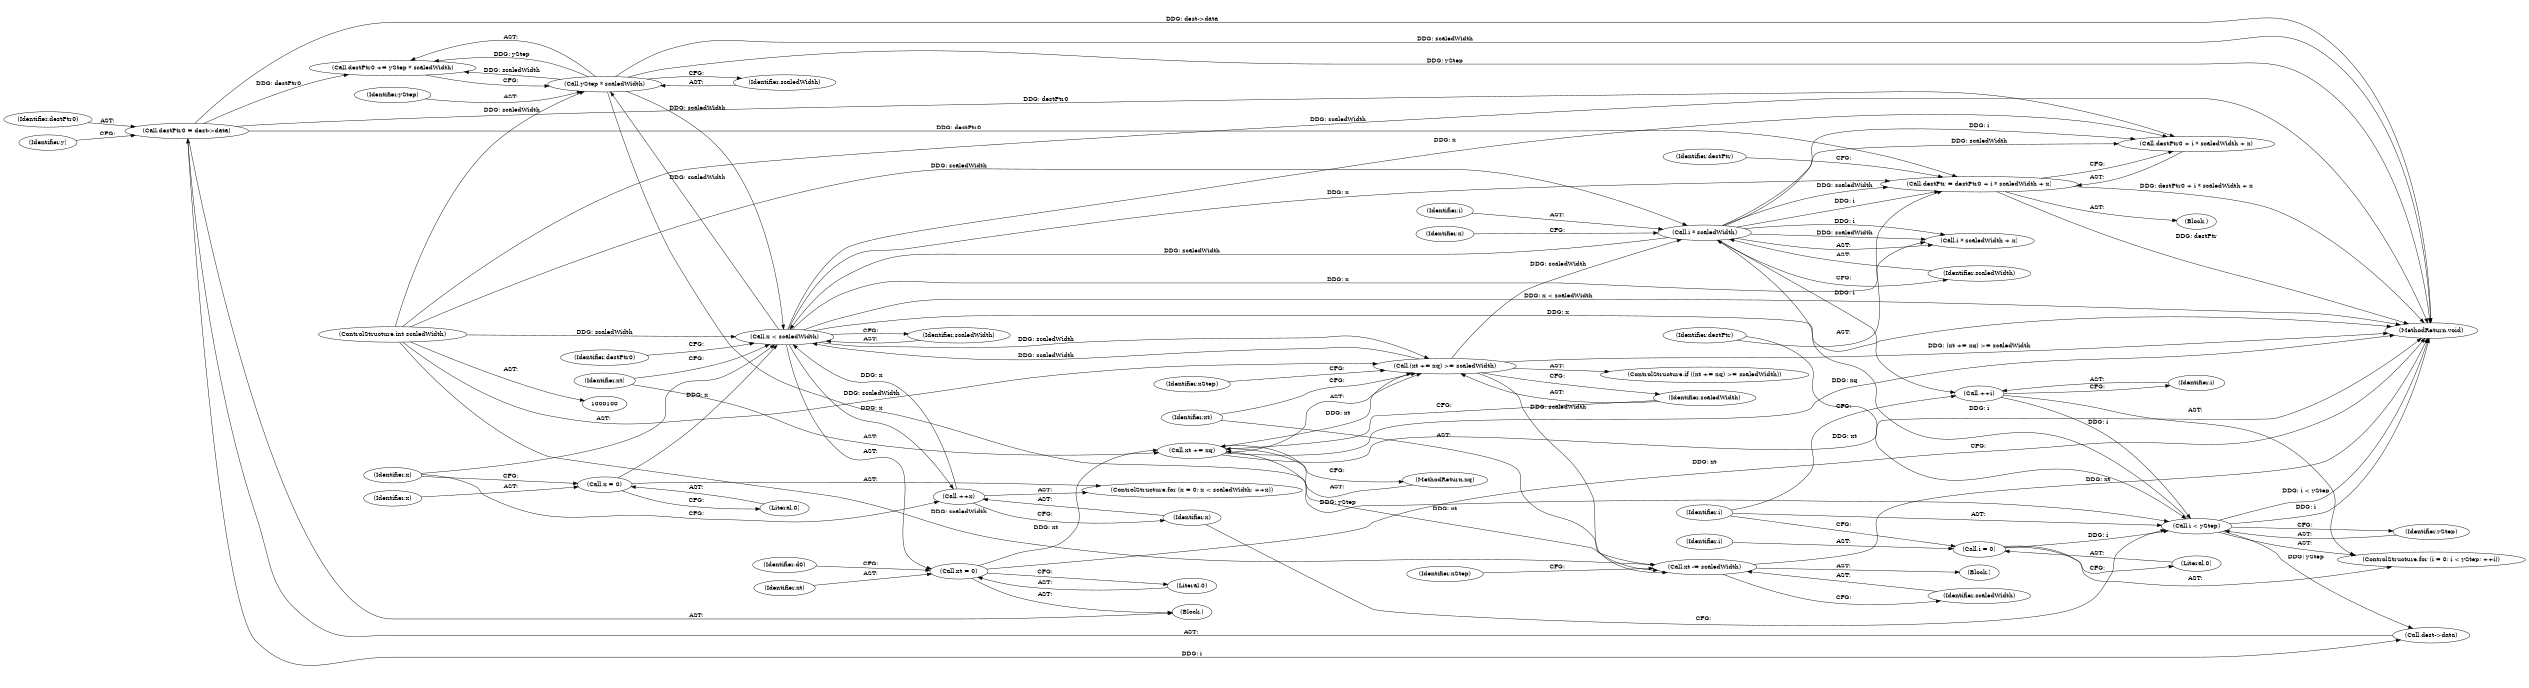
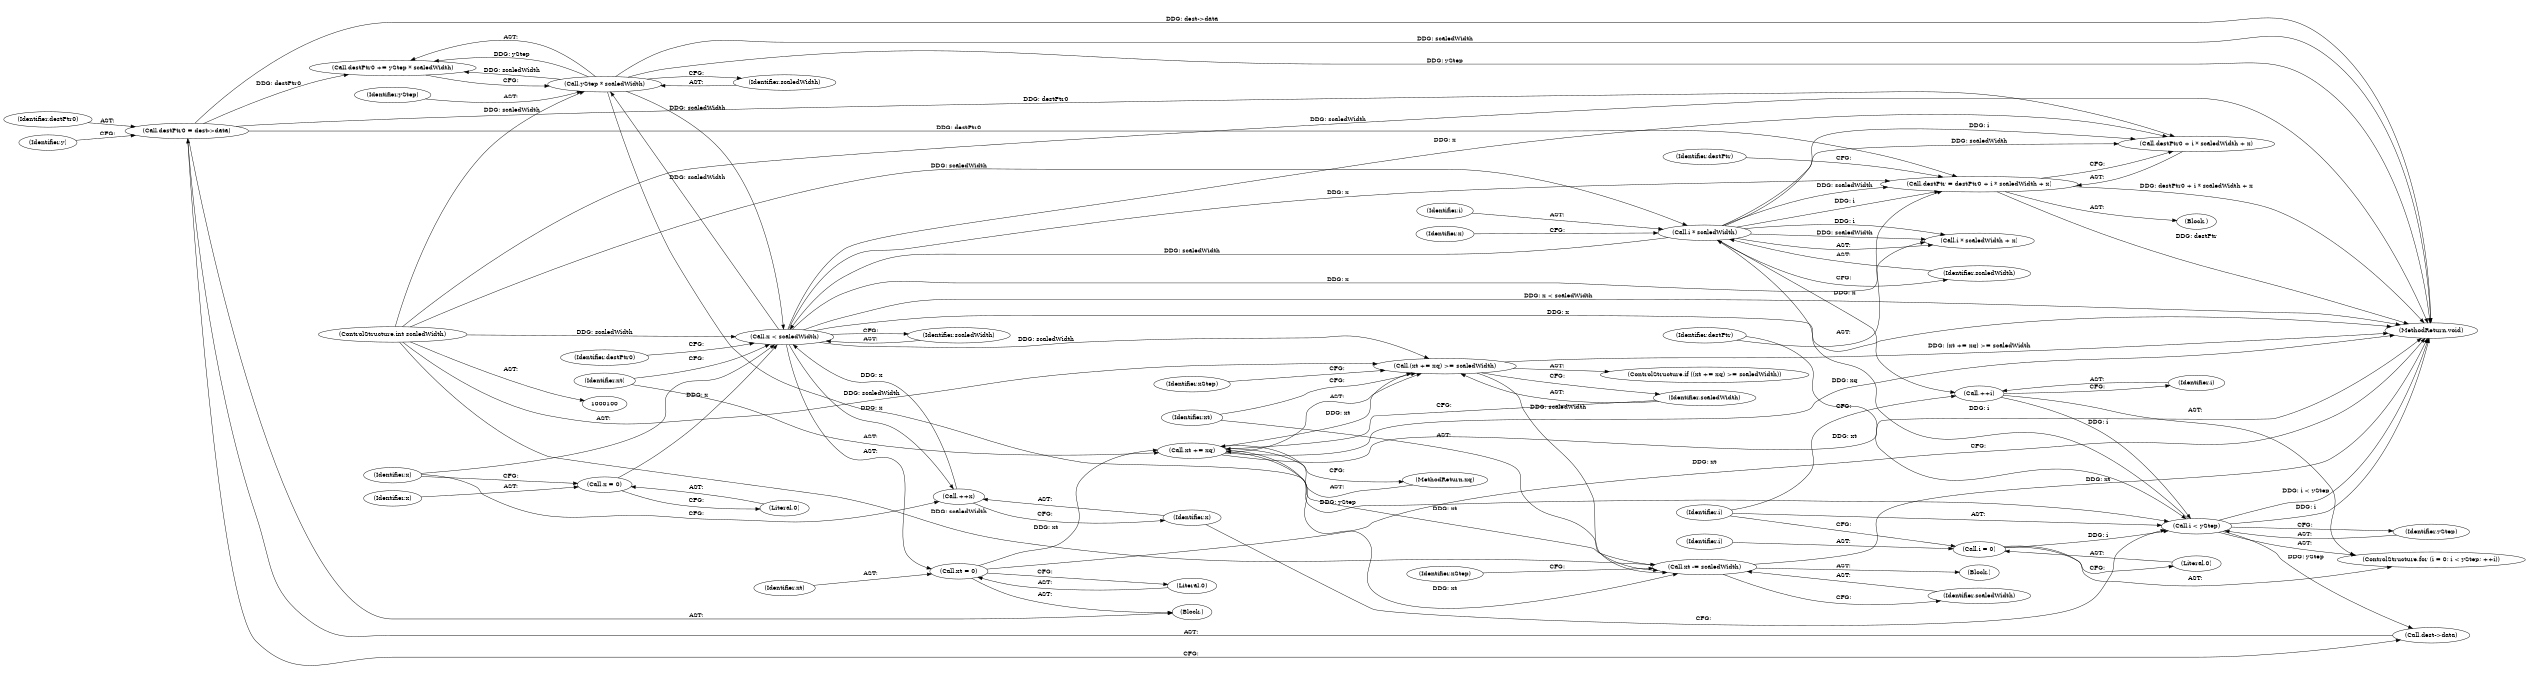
(1553, 280) -> none
(1845, 293) -> (1845, 293)
(1118, 357) -> none
(1192, 490) -> none
(785, 565) -> none
none -> (1398, 603)
(1192, 654) -> (1192, 654)
